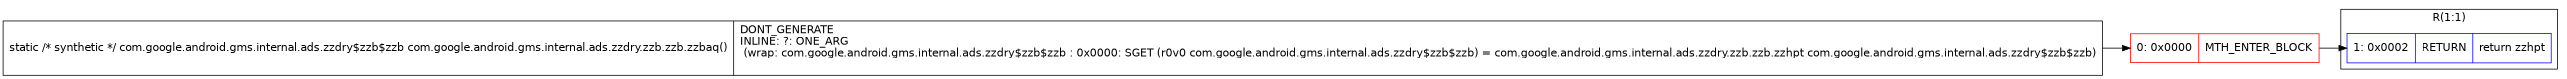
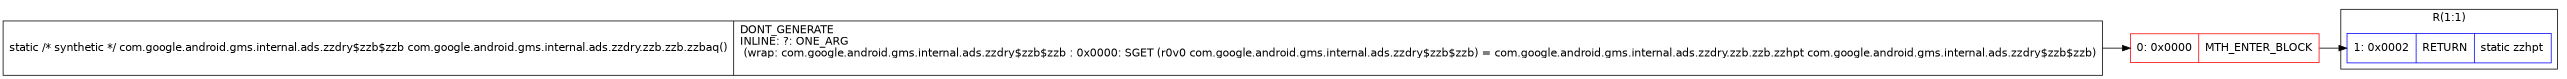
(2512, 48) -> (2512, 48)
